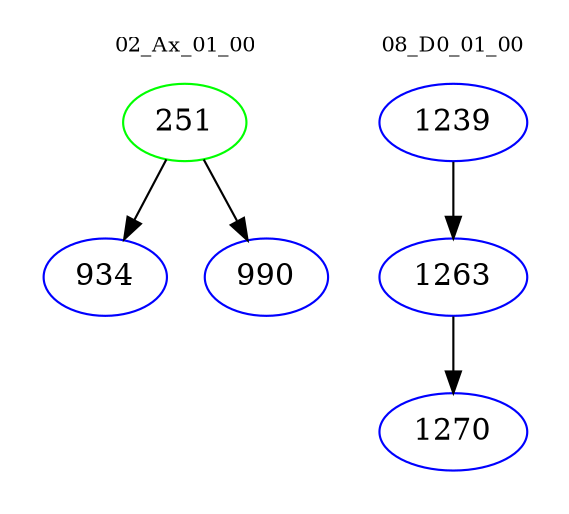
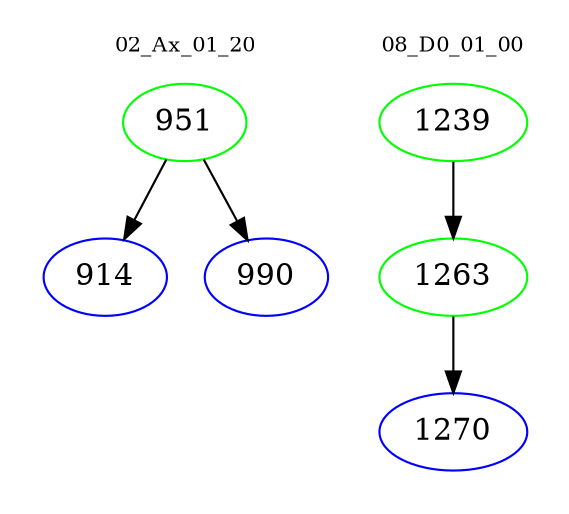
(186, 46) -> (186, 46)
(185, 122) -> (185, 122)
(453, 122) -> (453, 122)
(105, 277) -> (105, 277)
(453, 277) -> (453, 277)
